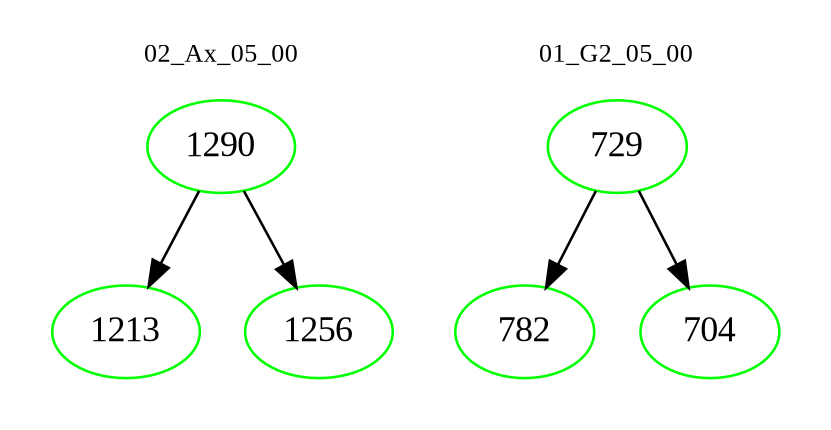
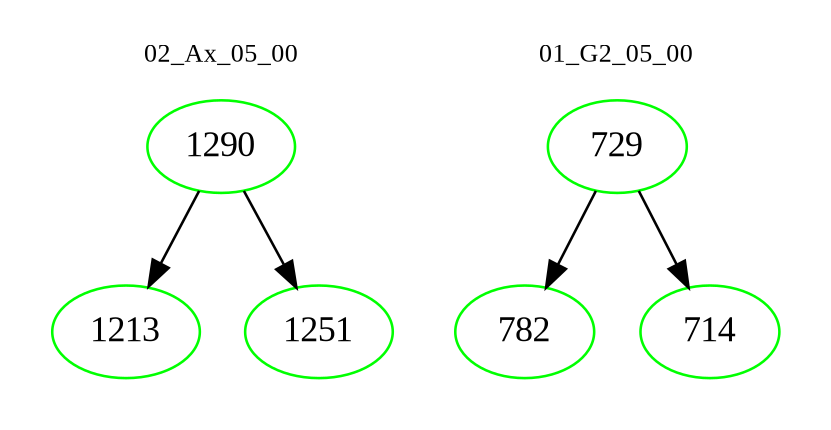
(319, 332) -> (319, 332)
(710, 332) -> (710, 332)
